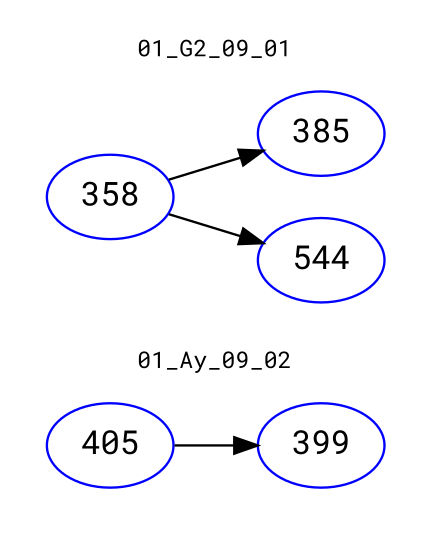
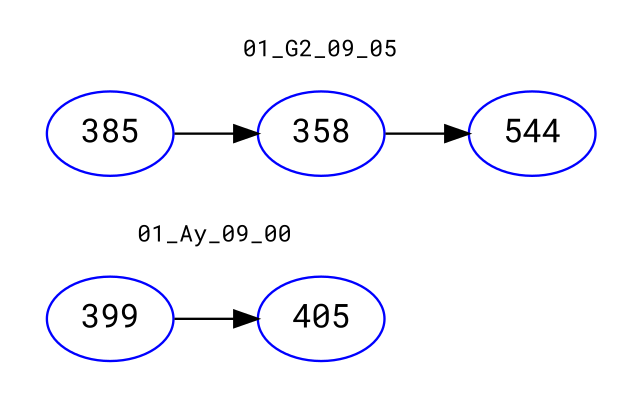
(216, 50) -> (321, 50)
(205, 169) -> (204, 134)
(216, 362) -> (216, 236)
(204, 445) -> (204, 319)
